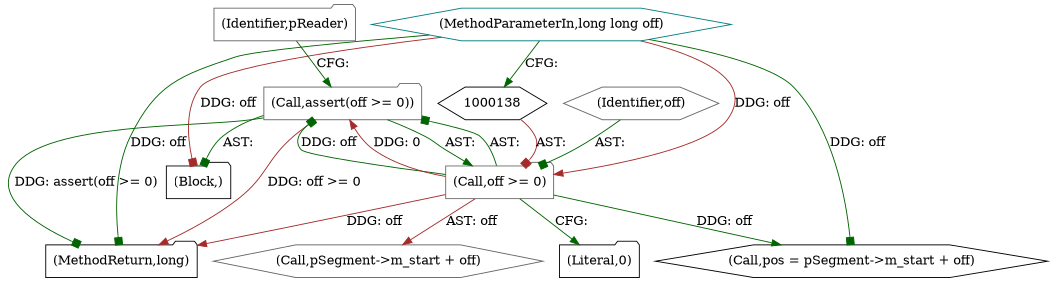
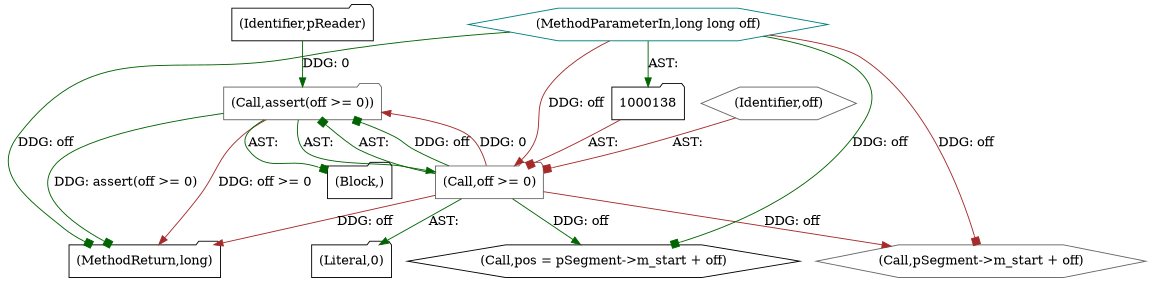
(285, 24) -> (303, 24)
(283, 61) -> (905, 98)
(335, 64) -> (326, 64)
(544, 64) -> (665, 64)
(492, 103) -> (648, 103)
(585, 143) -> (645, 145)
(472, 222) -> (792, 222)
(574, 222) -> (446, 222)
